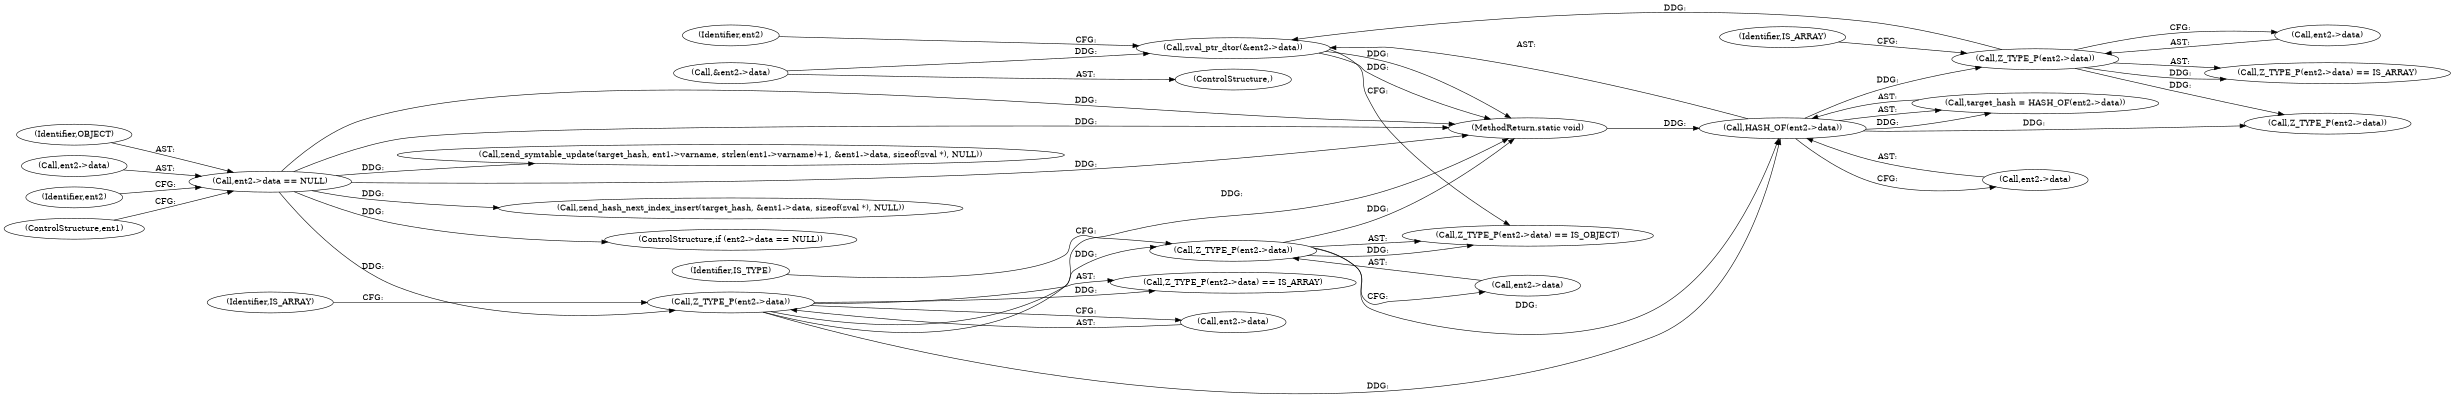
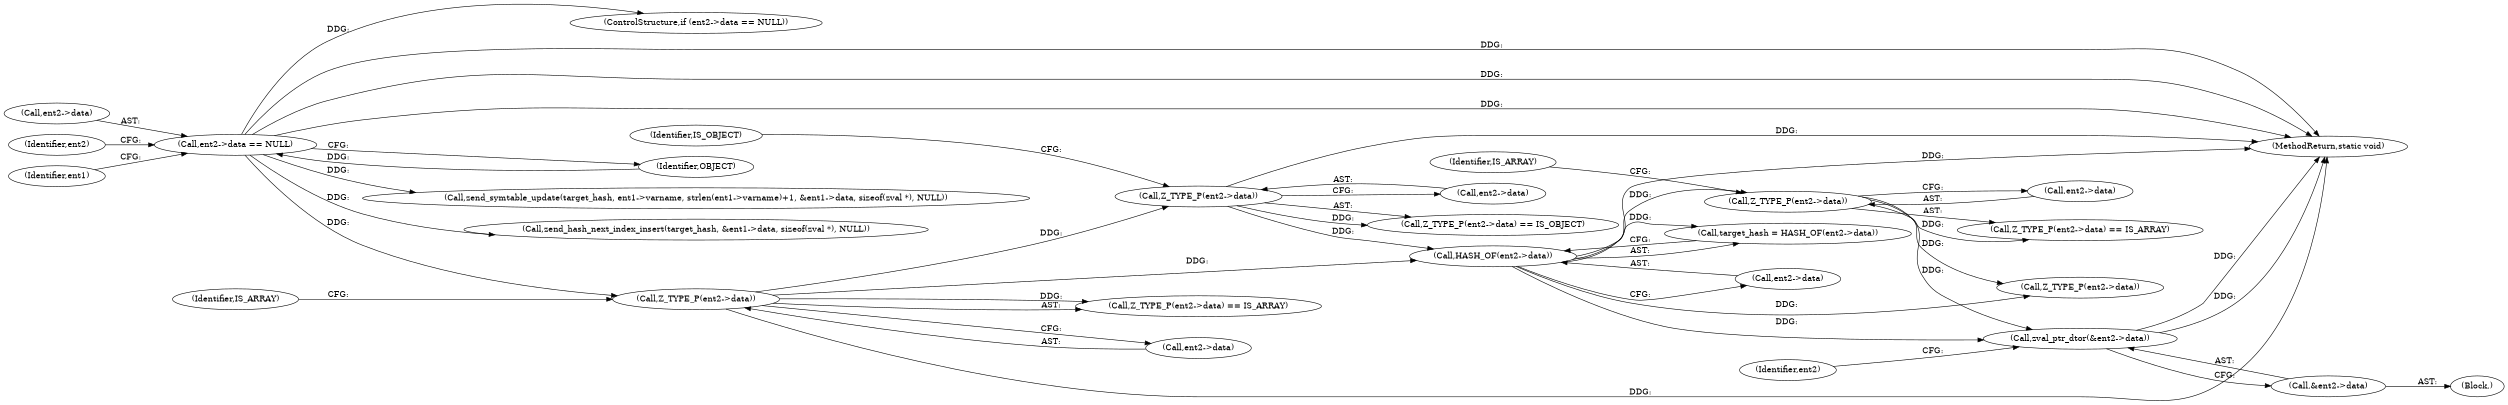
(1528, 45) -> (1788, 322)
(1087, 52) -> (2226, 361)
(1233, 80) -> (2477, 386)
(1889, 97) -> (1642, 240)
(1650, 128) -> (1877, 163)
(167, 149) -> (340, 157)
(1408, 150) -> (2184, 374)
none -> (473, 157)
(74, 229) -> (57, 176)
(731, 271) -> (696, 136)
